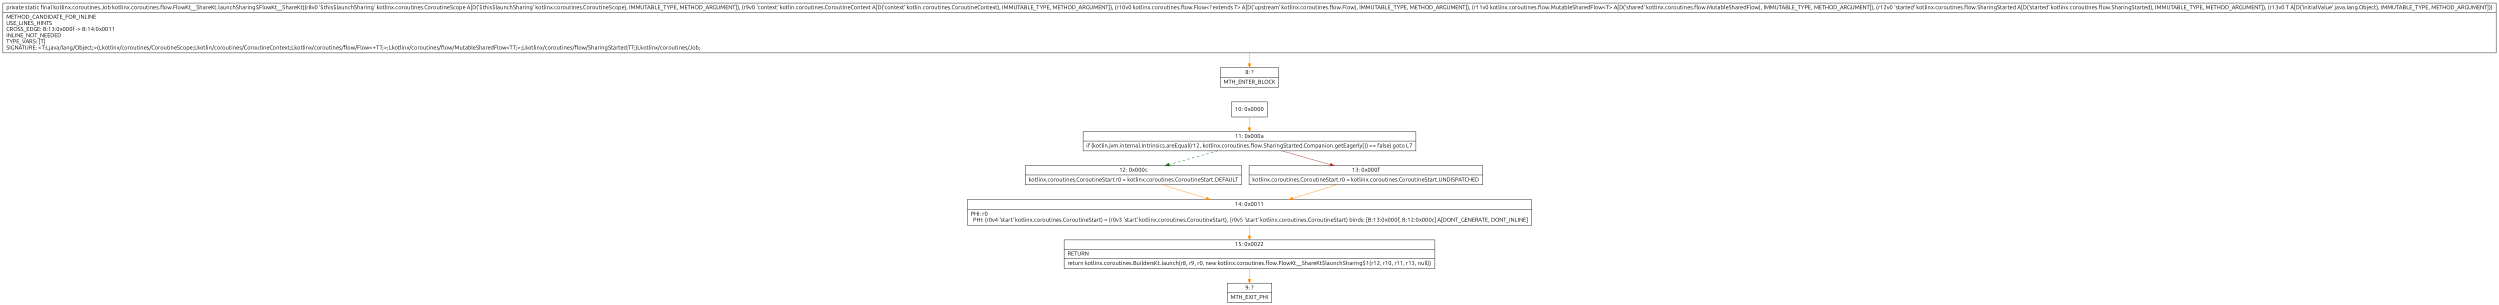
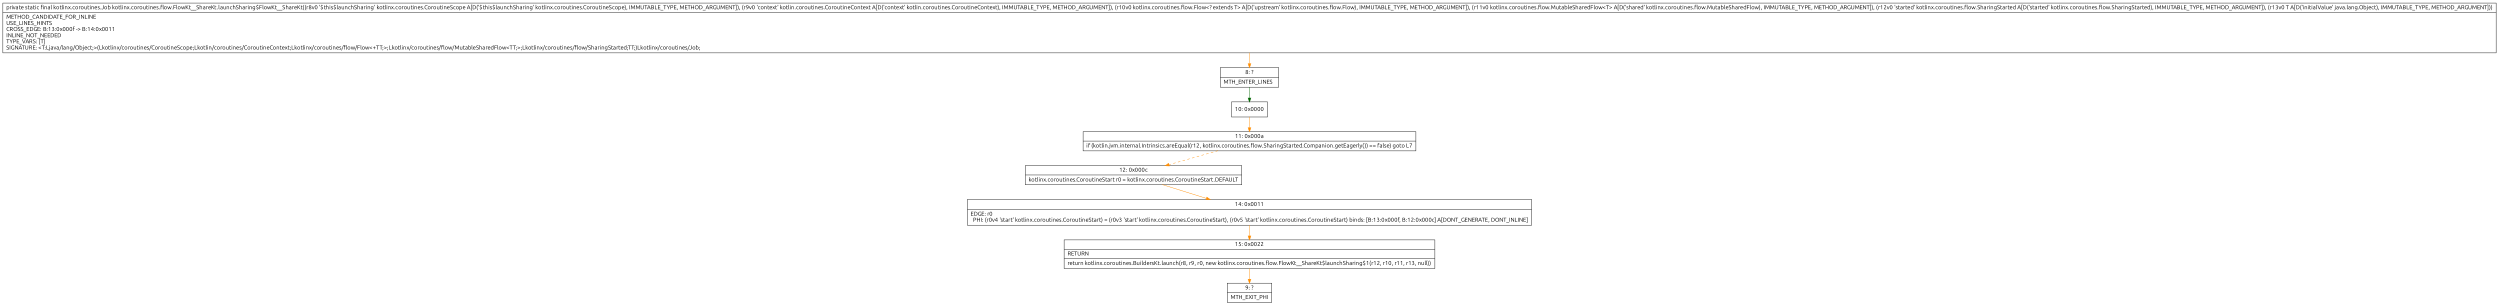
(1250, 82) -> (1248, 82)
none -> (1250, 92)
(1194, 158) -> (1194, 158)
(1366, 175) -> none
(980, 214) -> (982, 214)
